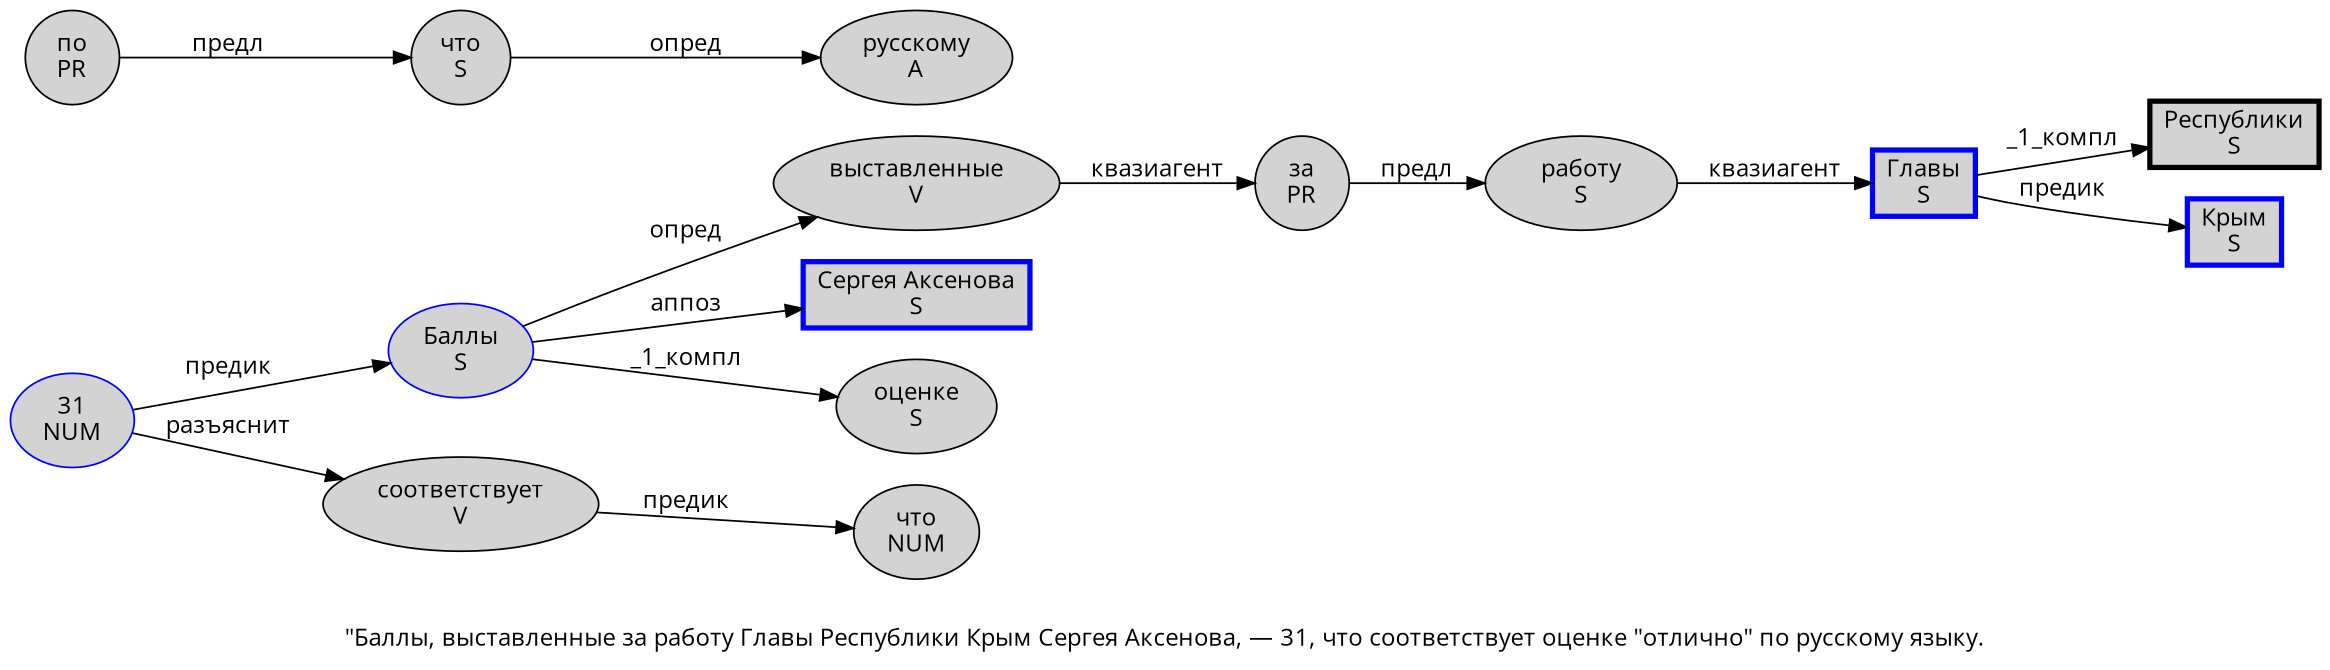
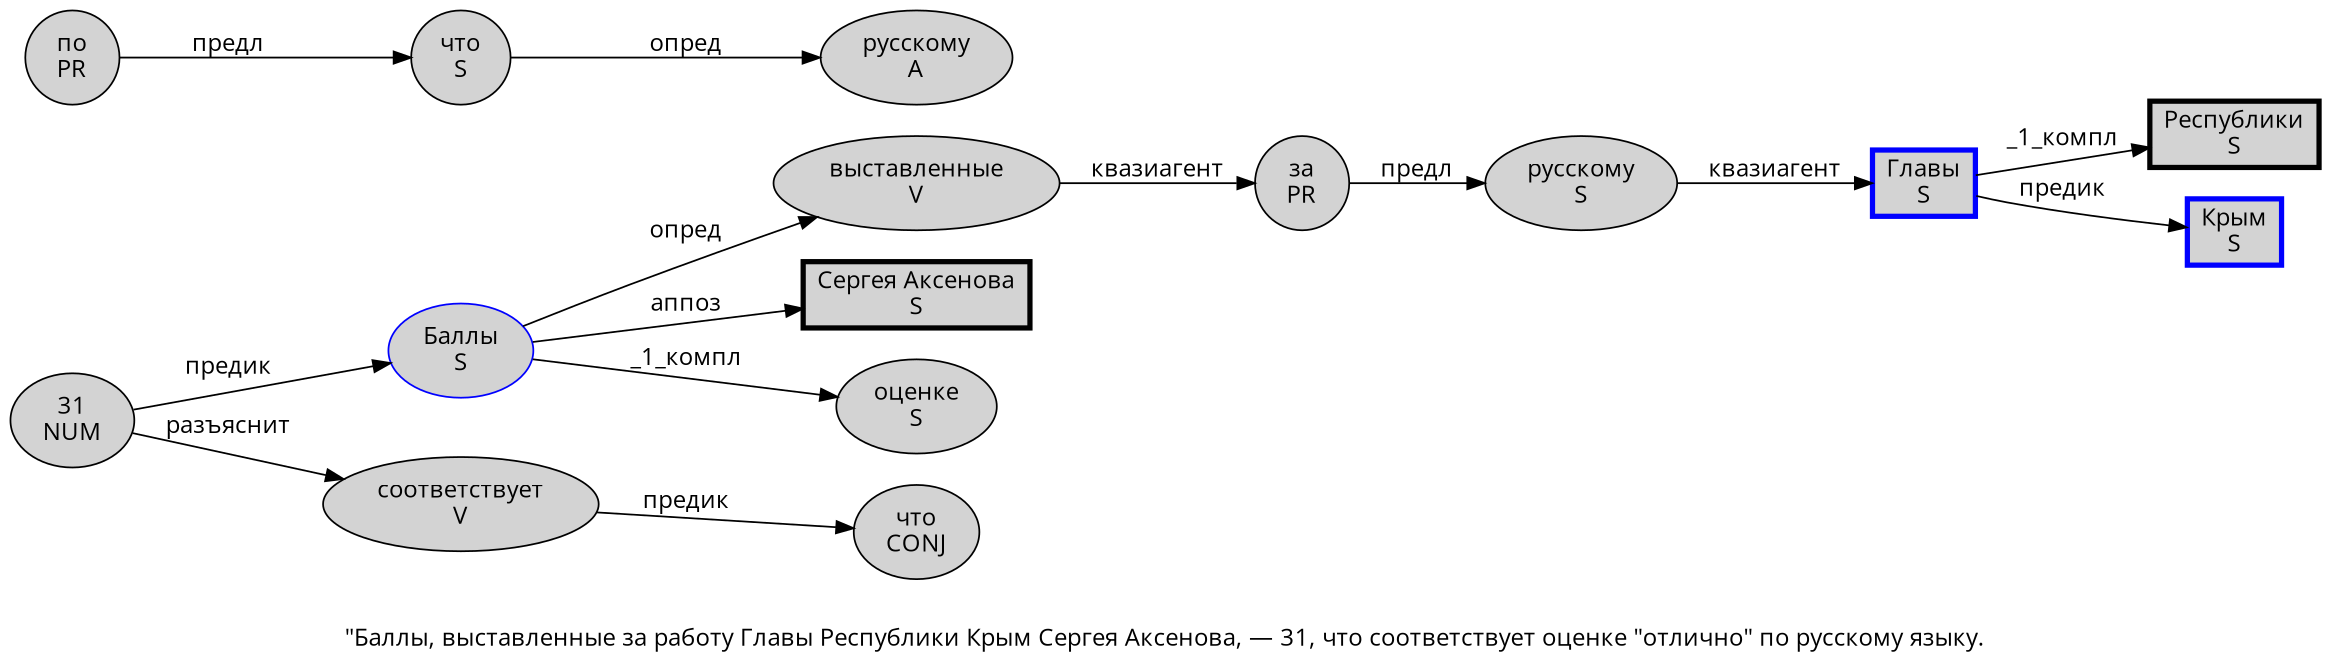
(1581, 183) -> (1581, 183)
(917, 295) -> (917, 295)
(72, 420) -> (72, 420)
(917, 532) -> (917, 532)
